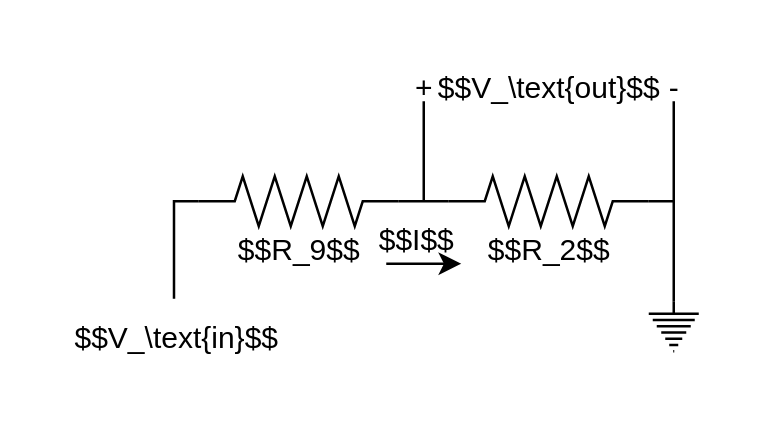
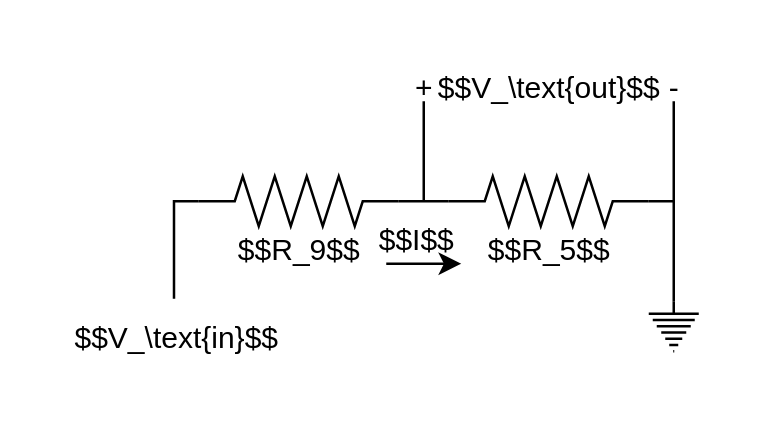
(550, 251) -> (550, 251)
